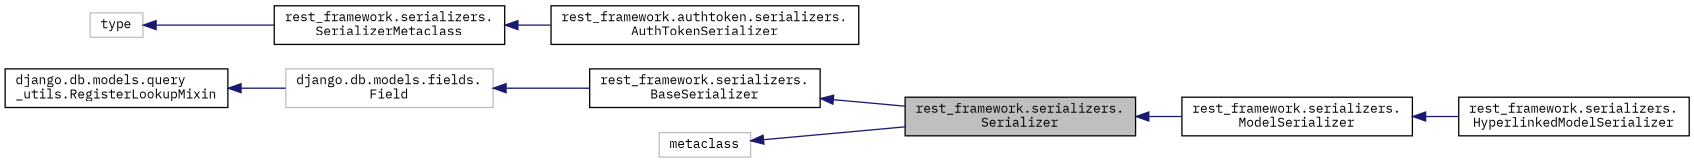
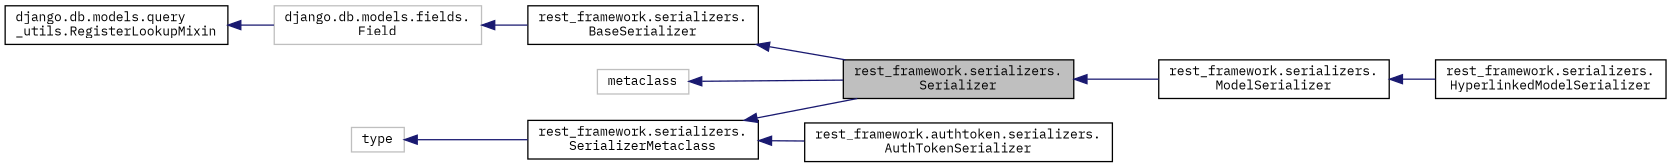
none -> (807, 108)
